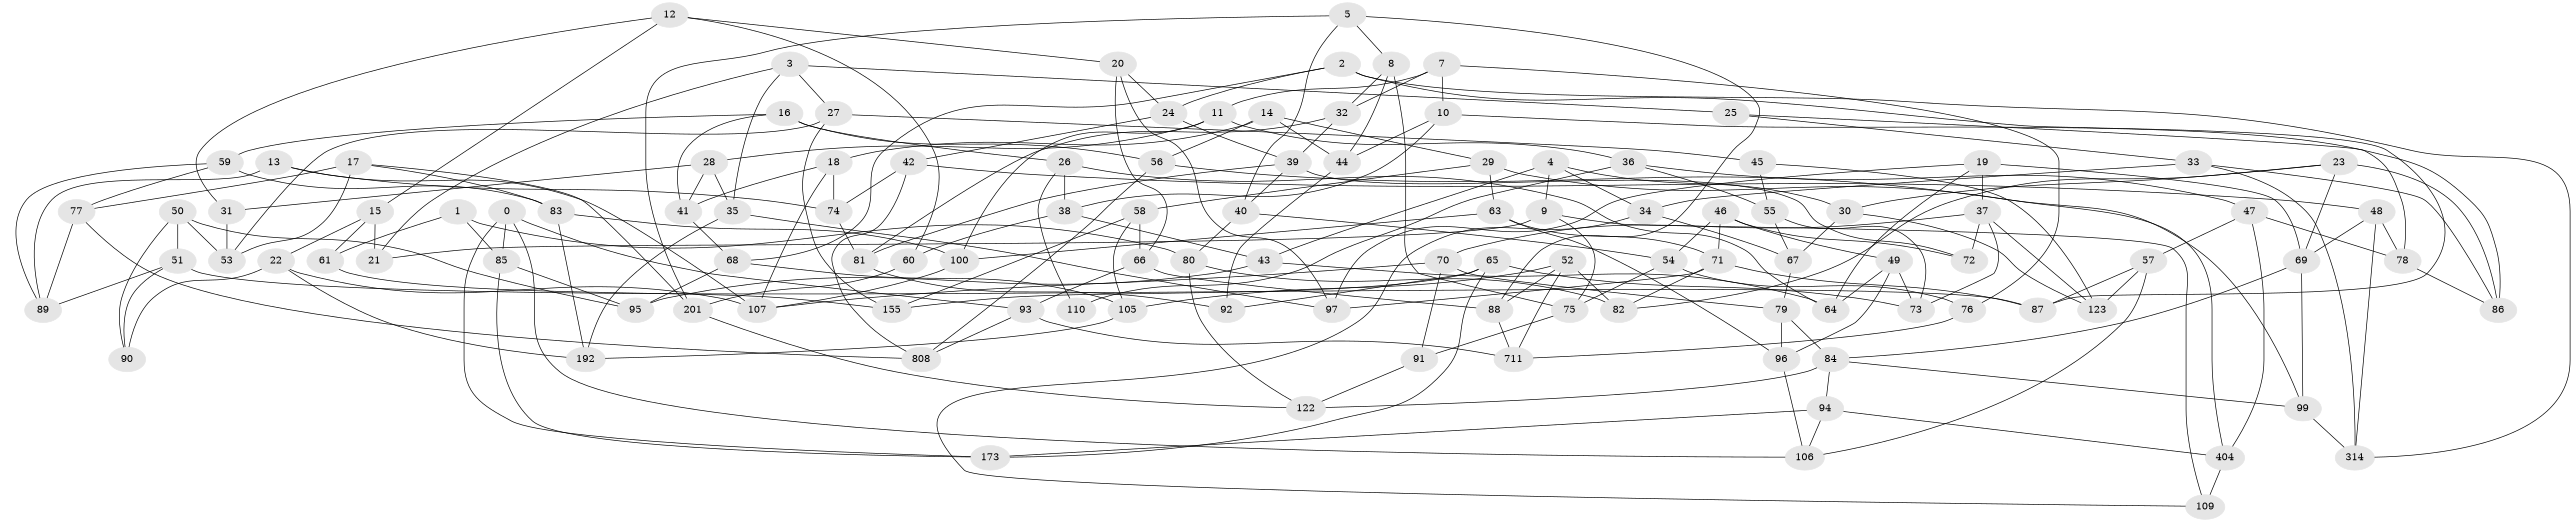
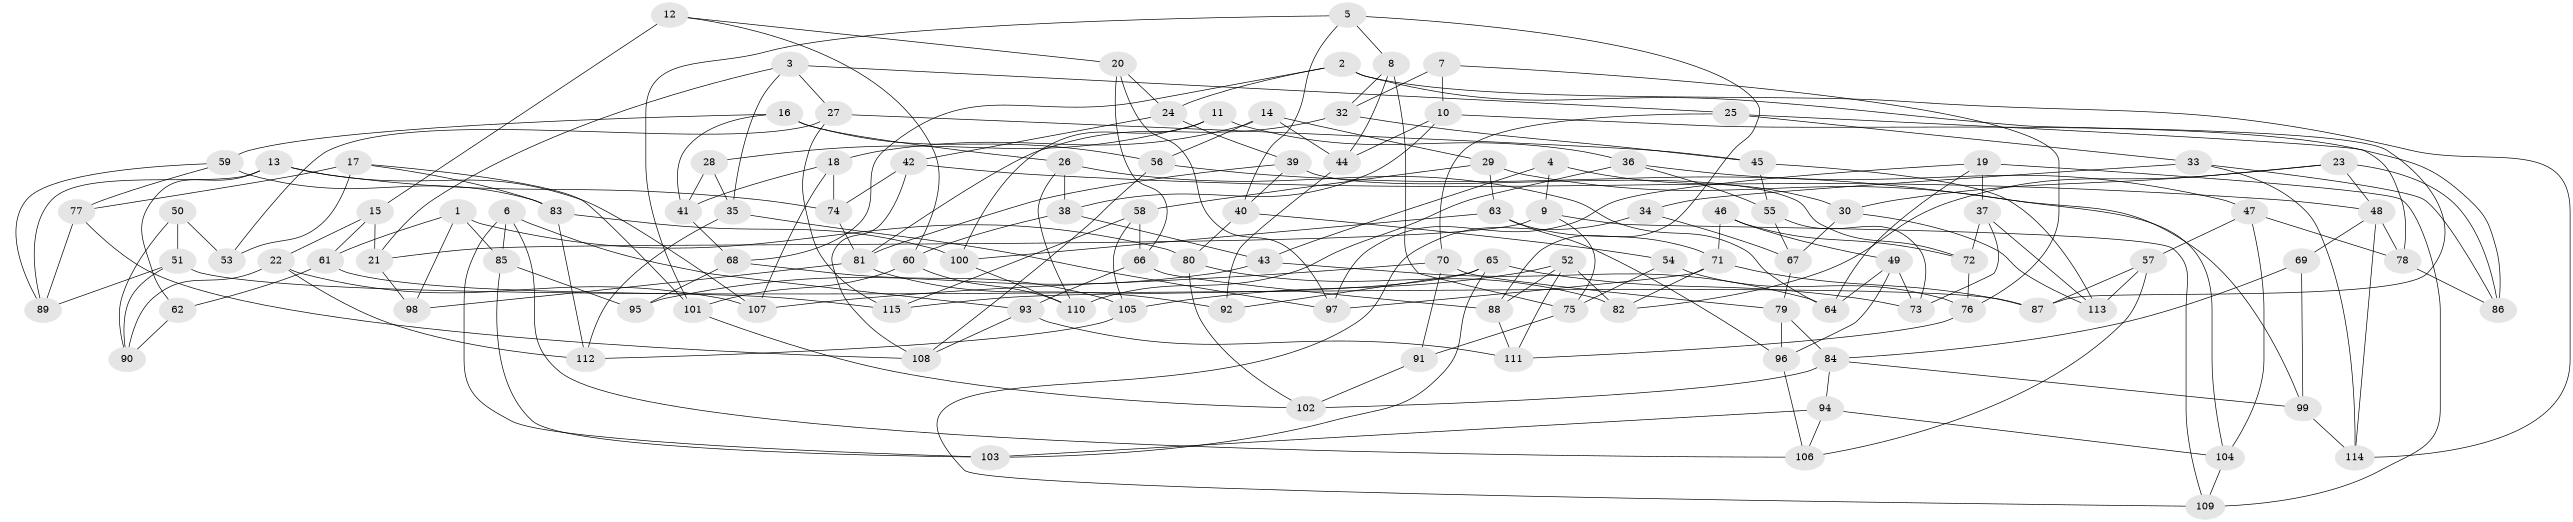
(1335, 88) -> none
(1318, 138) -> (1550, 140)
(2191, 182) -> (2420, 228)
(1605, 191) -> none
(227, 212) -> none
(507, 212) -> (507, 212)
(2320, 212) -> (2358, 187)
(1709, 227) -> (1534, 126)
(1692, 239) -> none
(407, 251) -> none
none -> (1969, 281)
none -> (992, 286)
(878, 288) -> (1019, 285)
none -> (178, 310)
none -> (412, 310)
(693, 310) -> (693, 310)
(892, 310) -> (892, 310)
(2097, 310) -> (2097, 310)
(586, 359) -> (586, 359)
(921, 359) -> (921, 359)
(1514, 359) -> (1514, 359)
(1306, 409) -> (1306, 409)
(990, 458) -> (990, 458)
(2225, 458) -> (2225, 458)
(2355, 458) -> (2355, 458)
